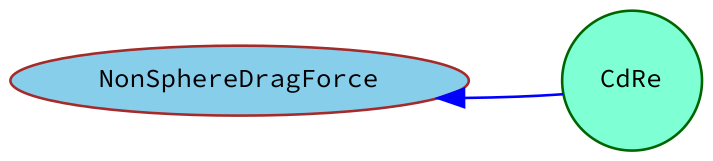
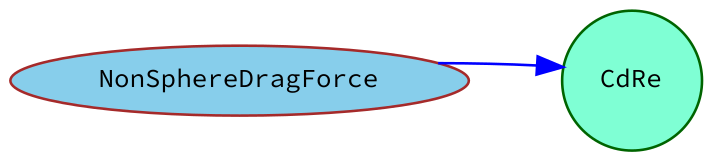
(514, 97) -> (488, 64)
